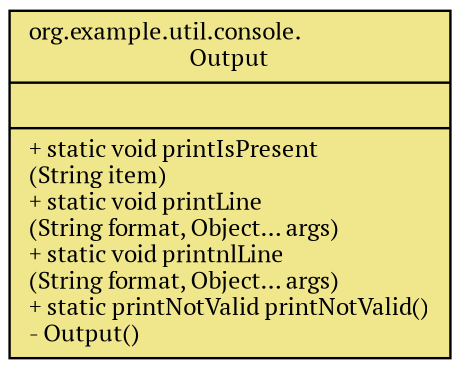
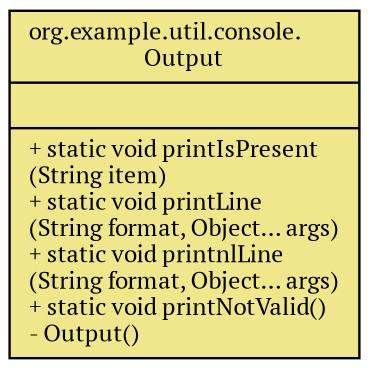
(230, 308) -> (178, 308)
